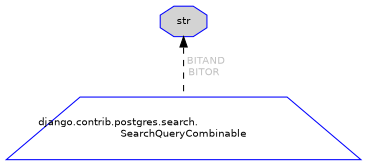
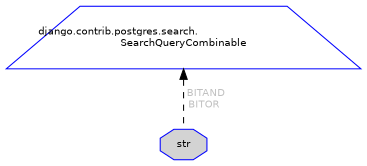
(184, 72) -> (184, 104)
